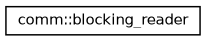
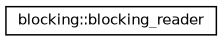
(103, 21) -> (111, 21)
